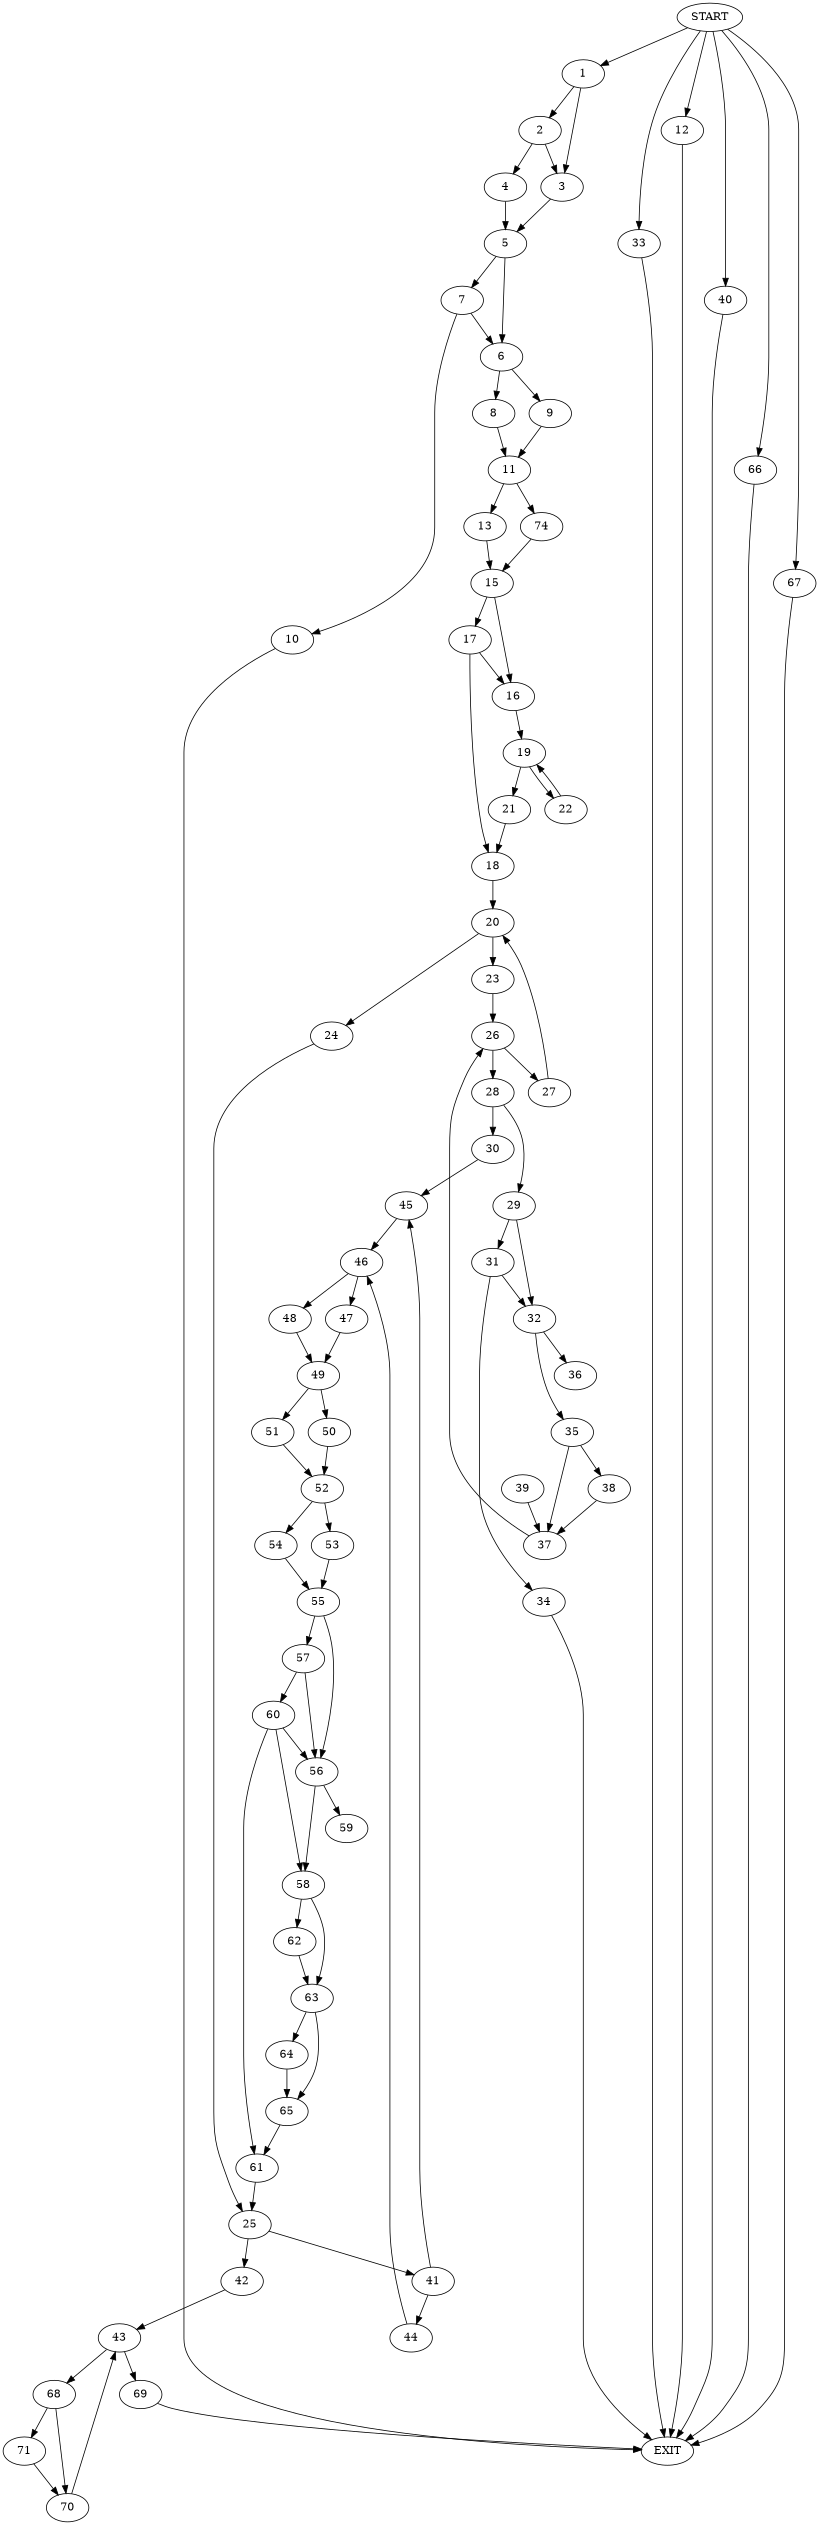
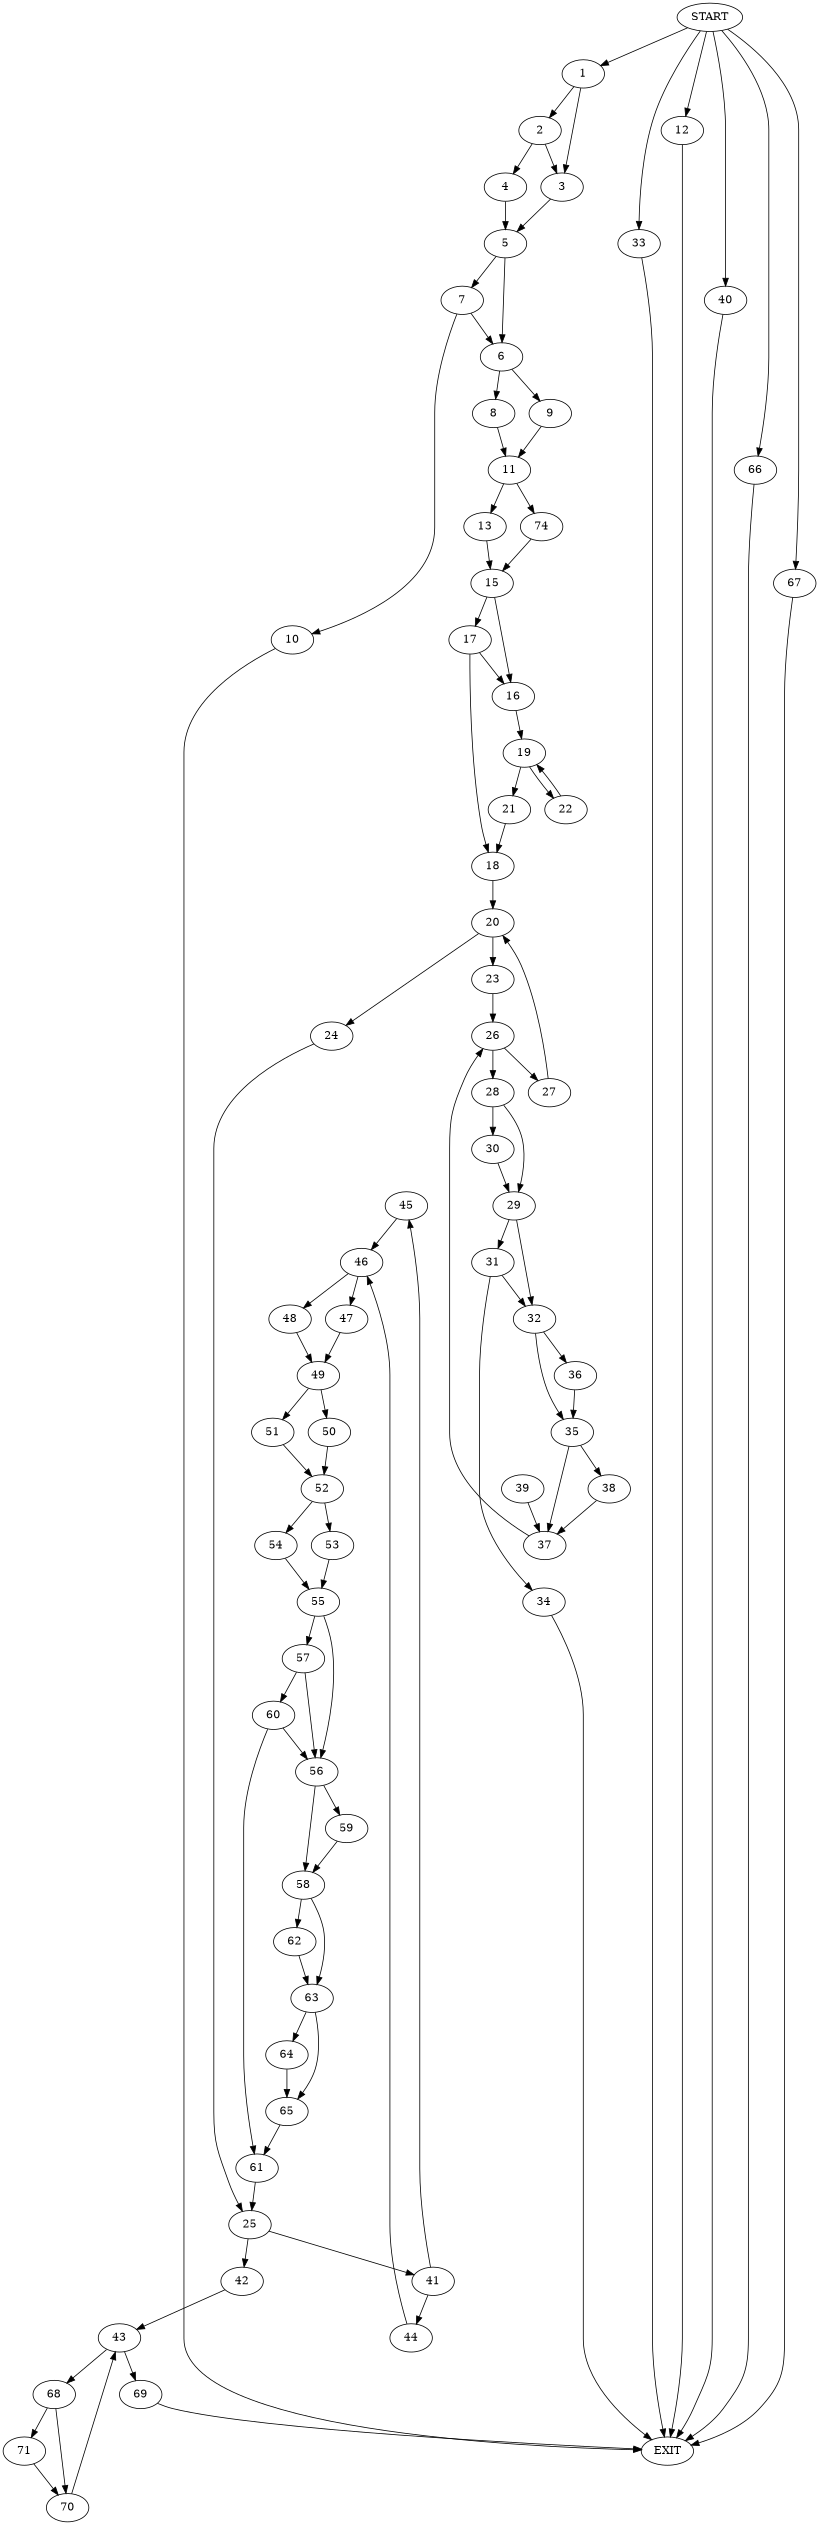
(455, 1174) -> (502, 1174)
none -> (574, 1400)
(288, 1796) -> (328, 1854)
